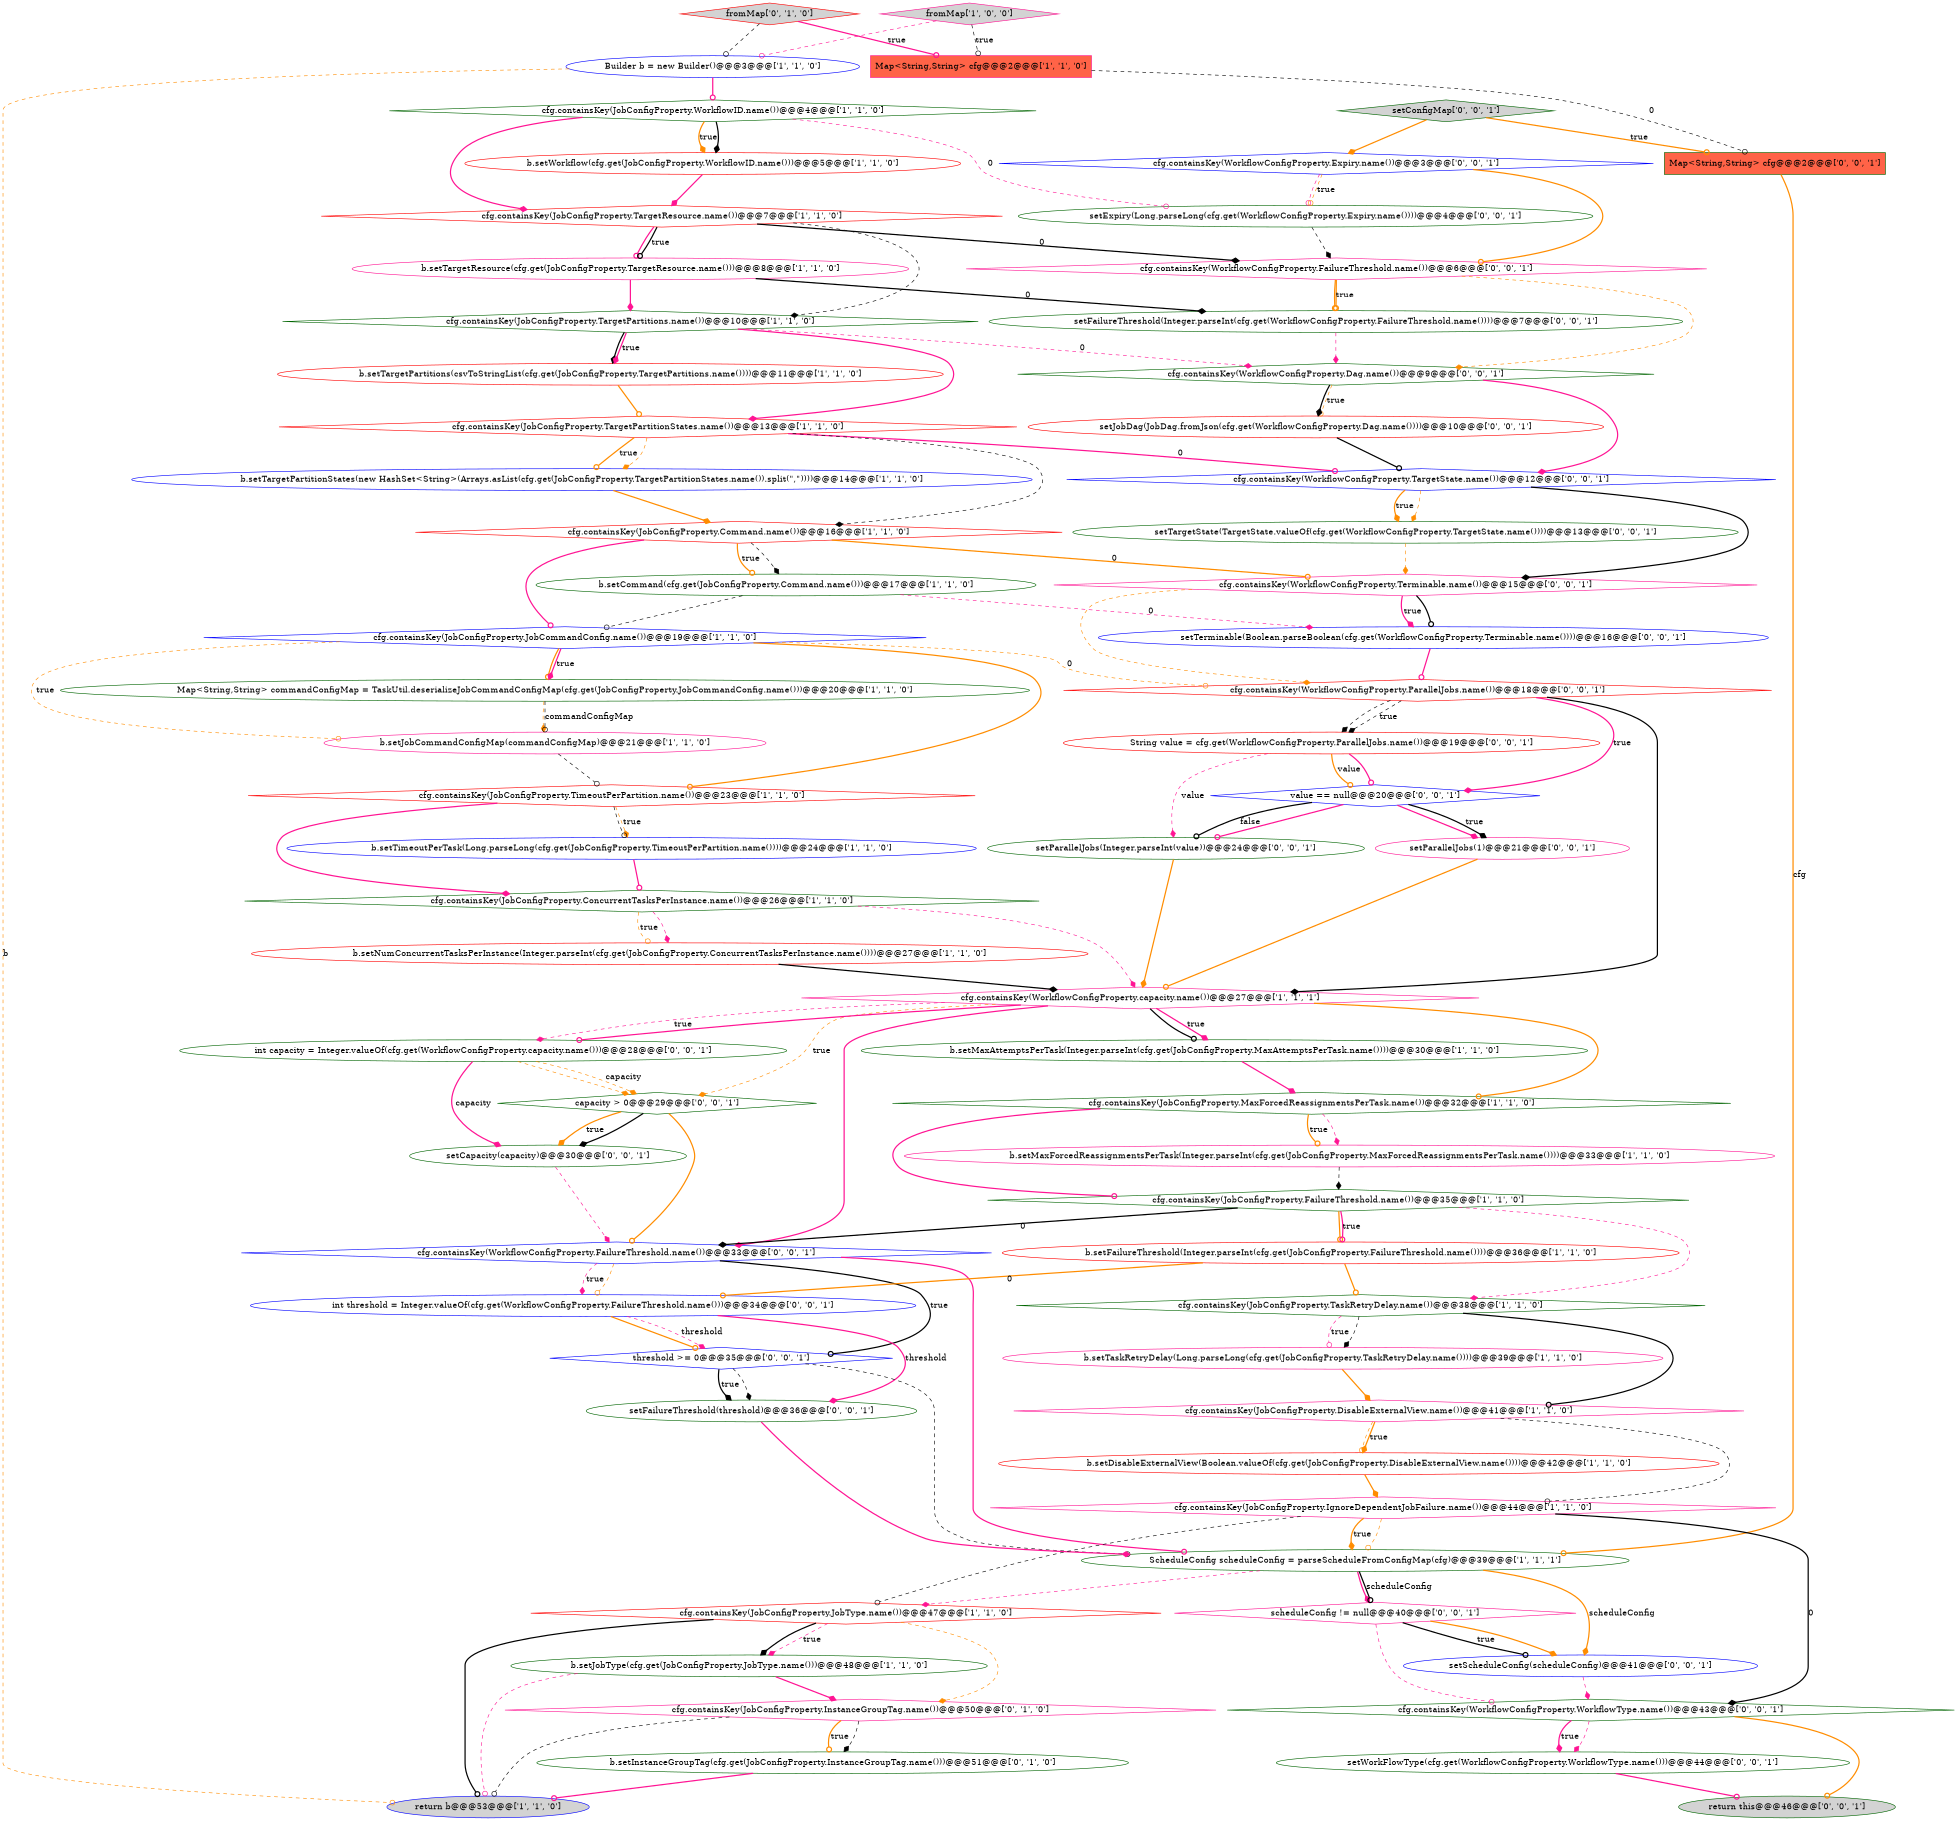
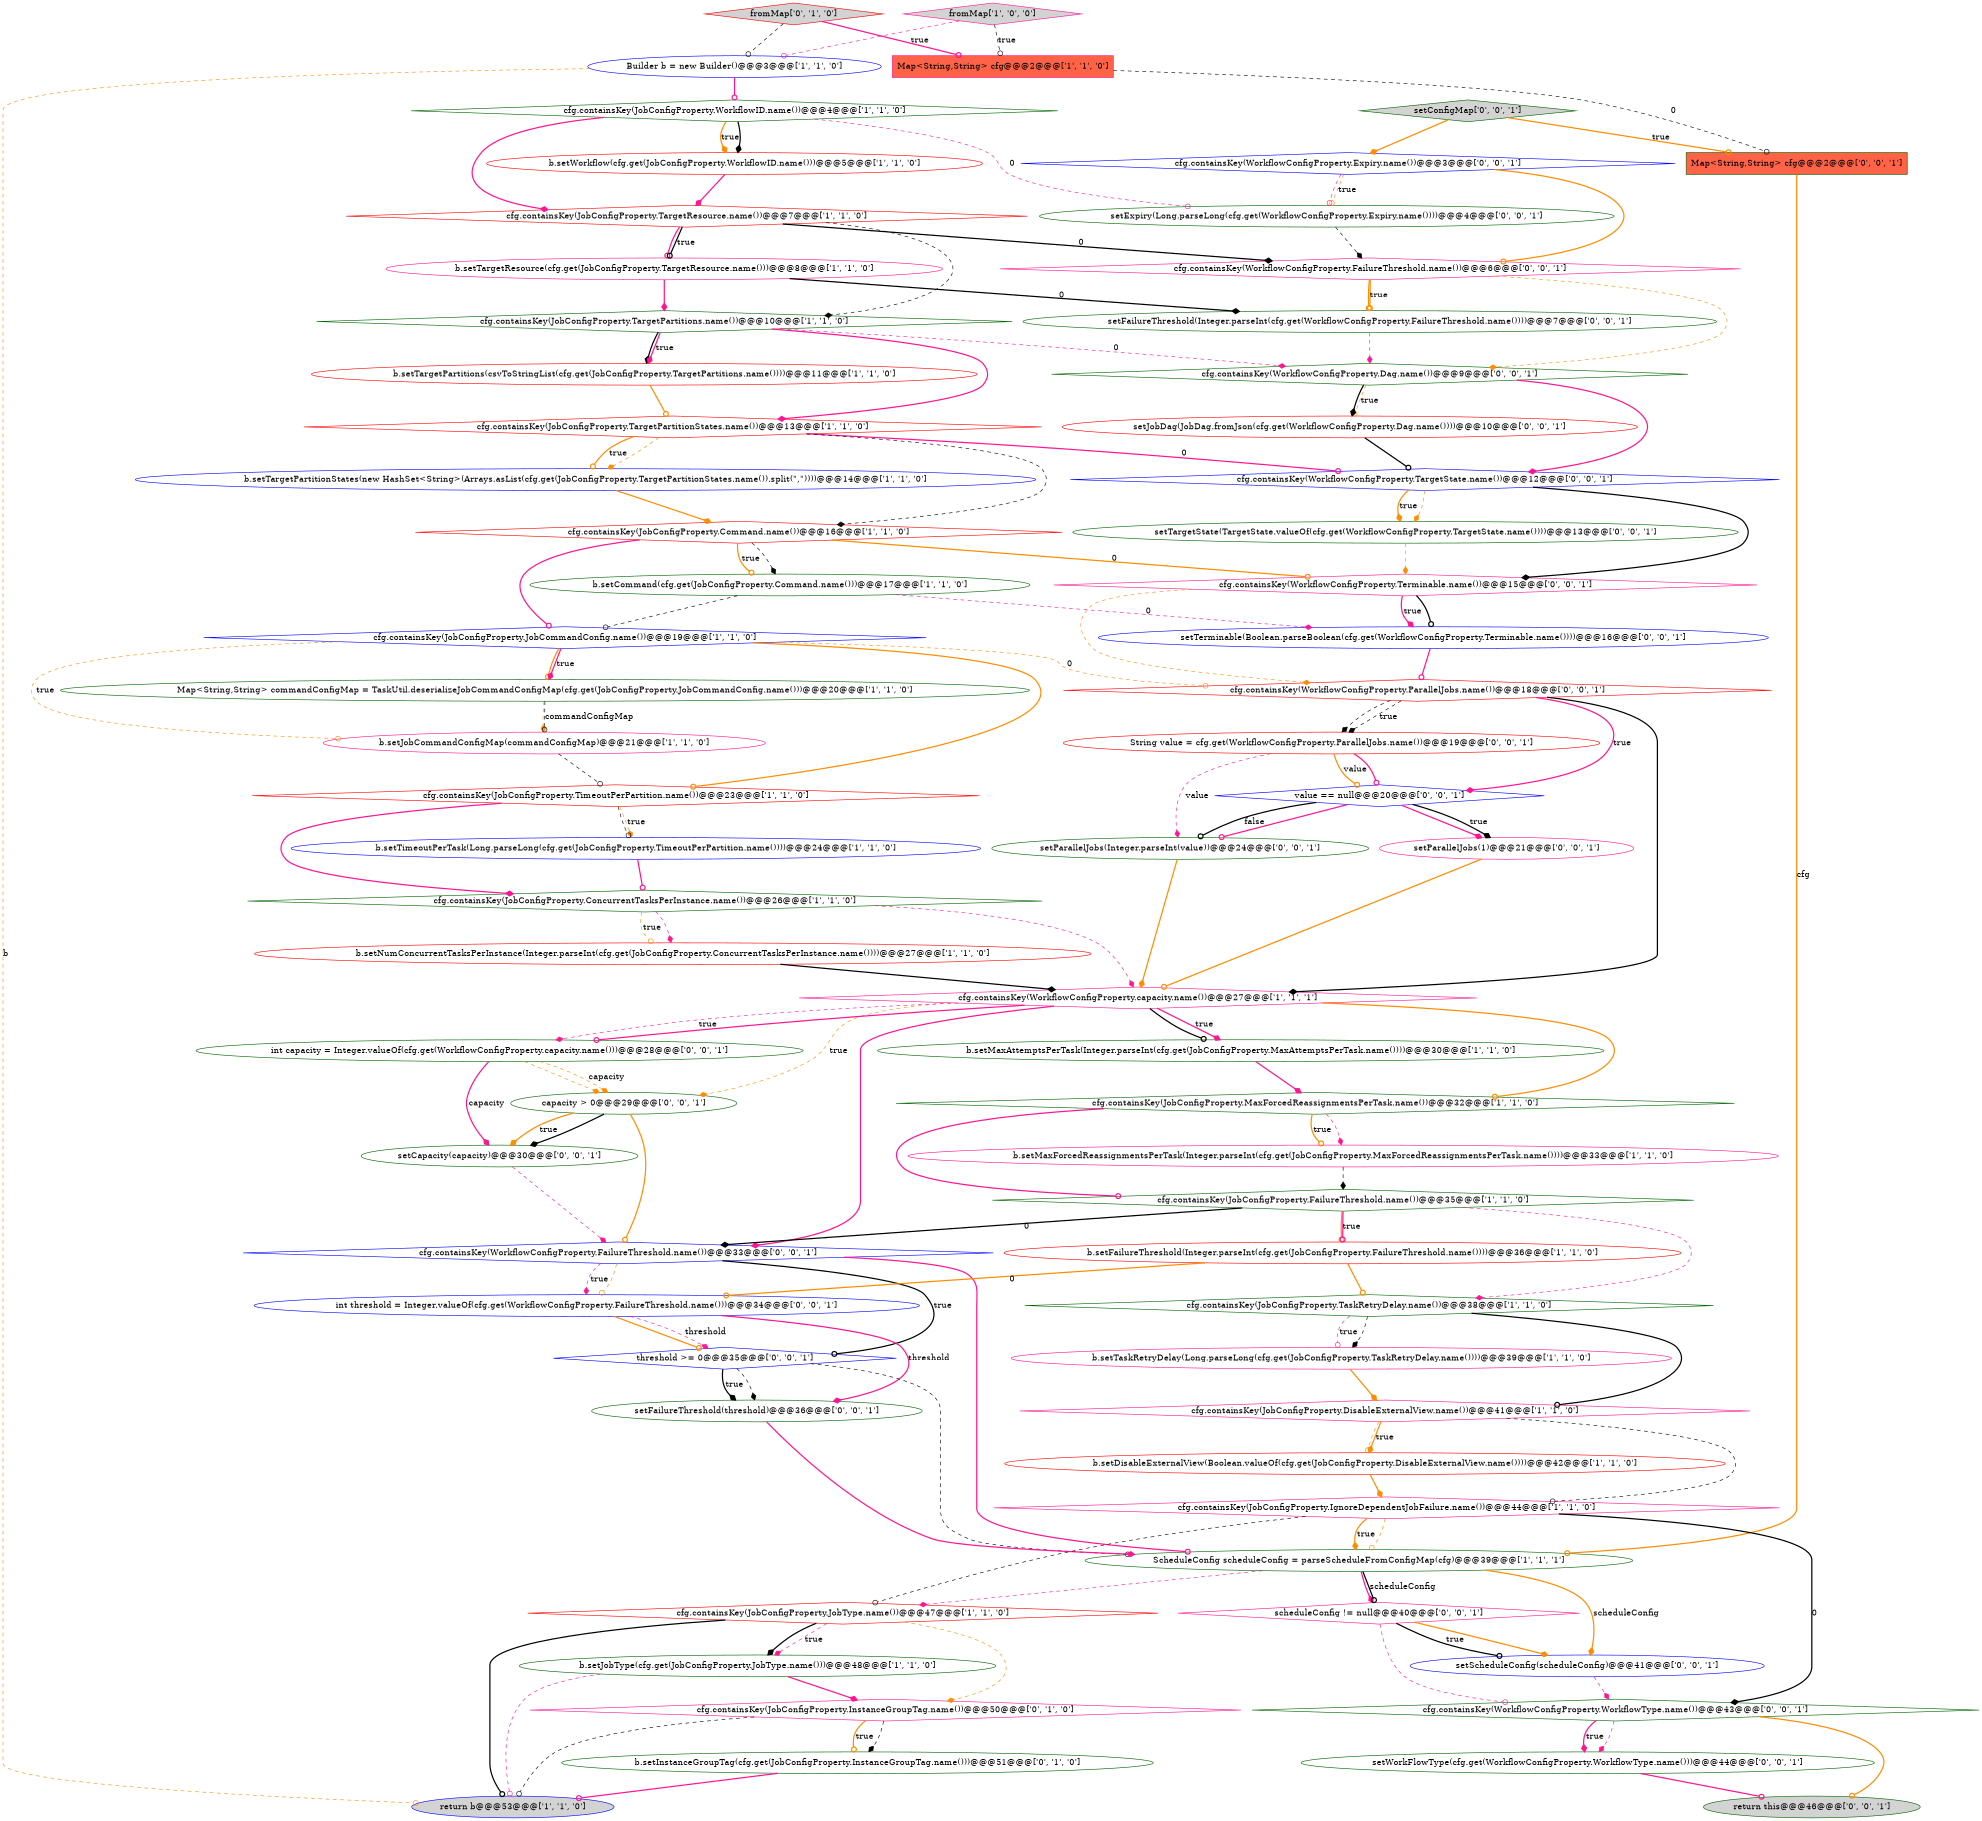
(657, 1103) -> (624, 1103)
